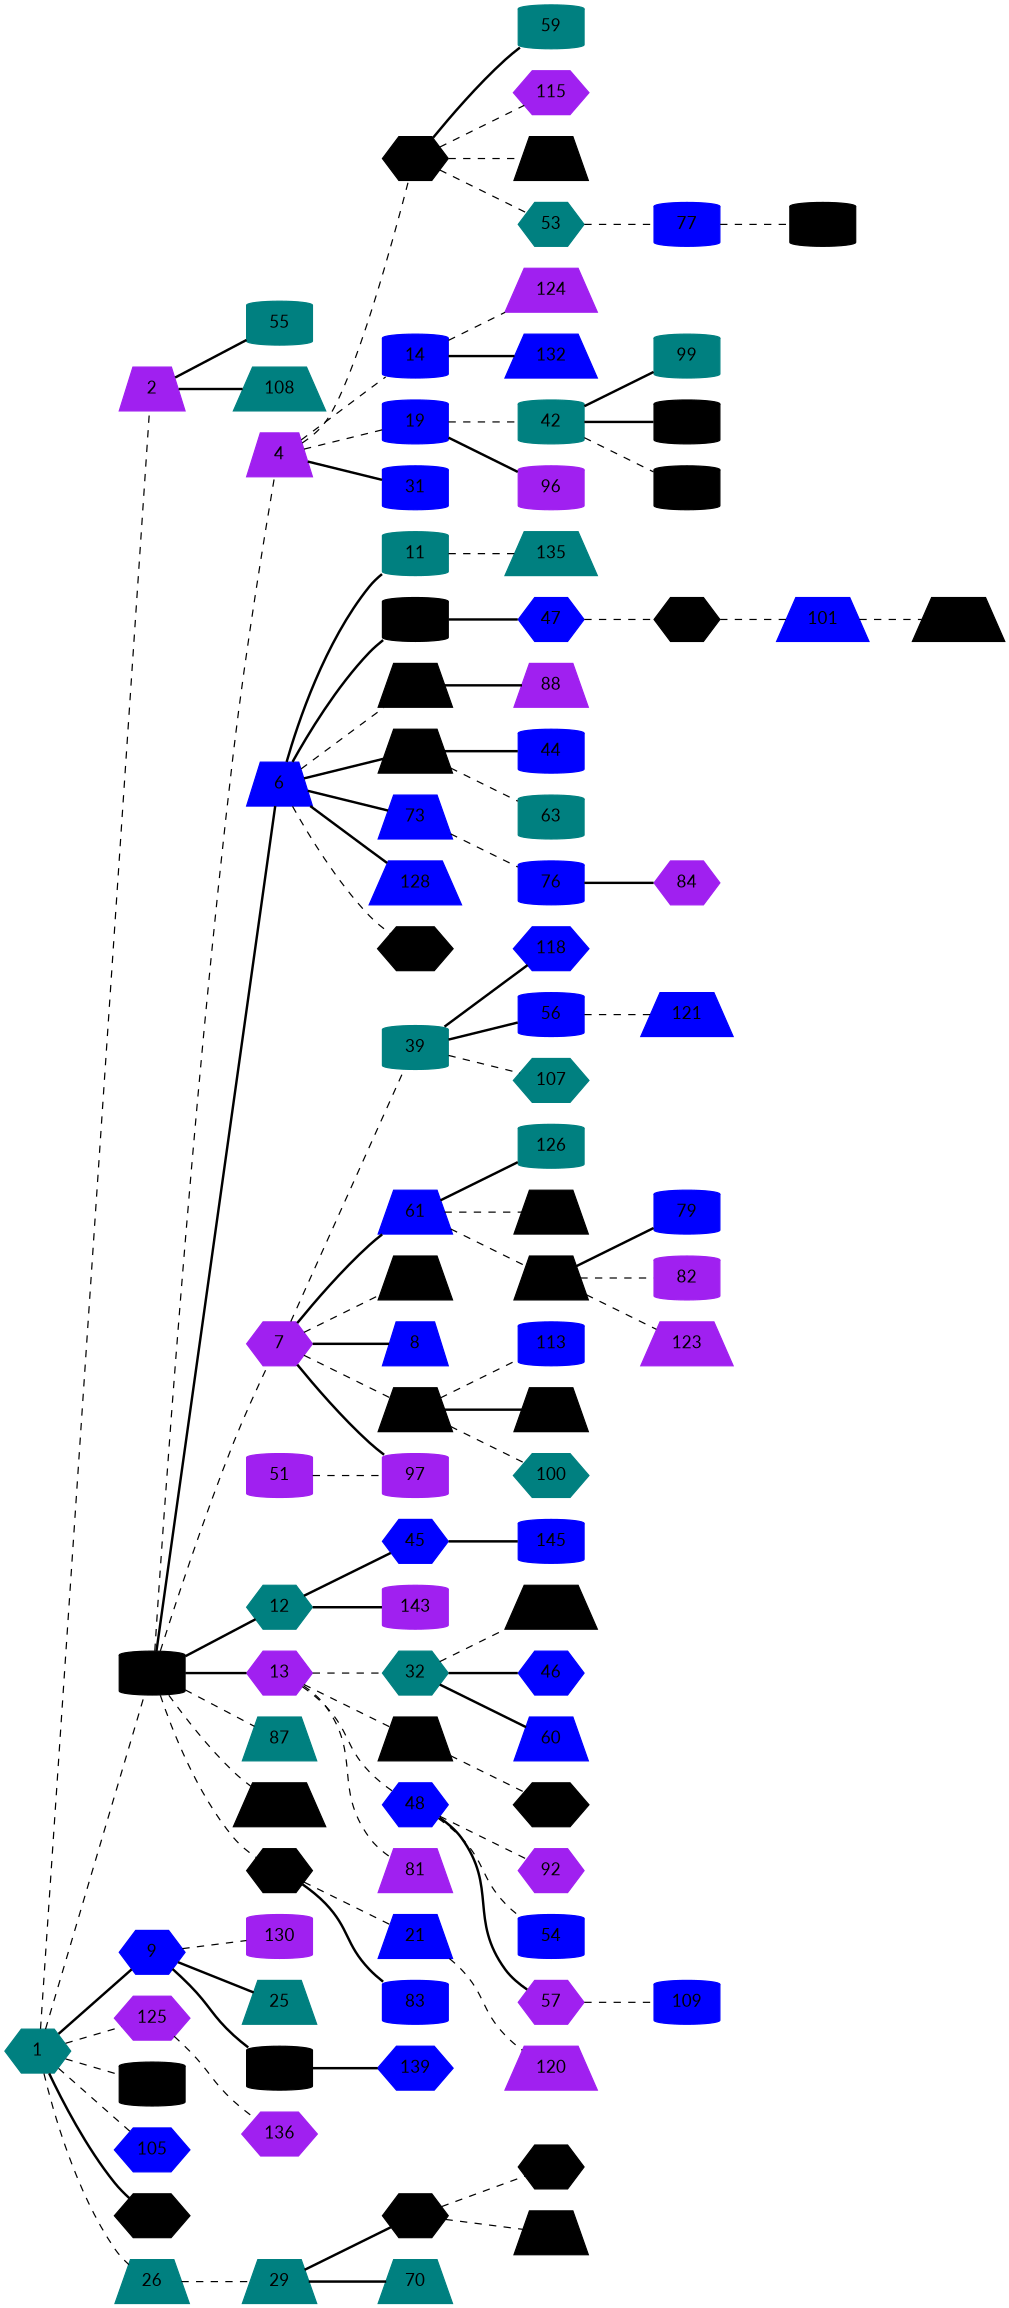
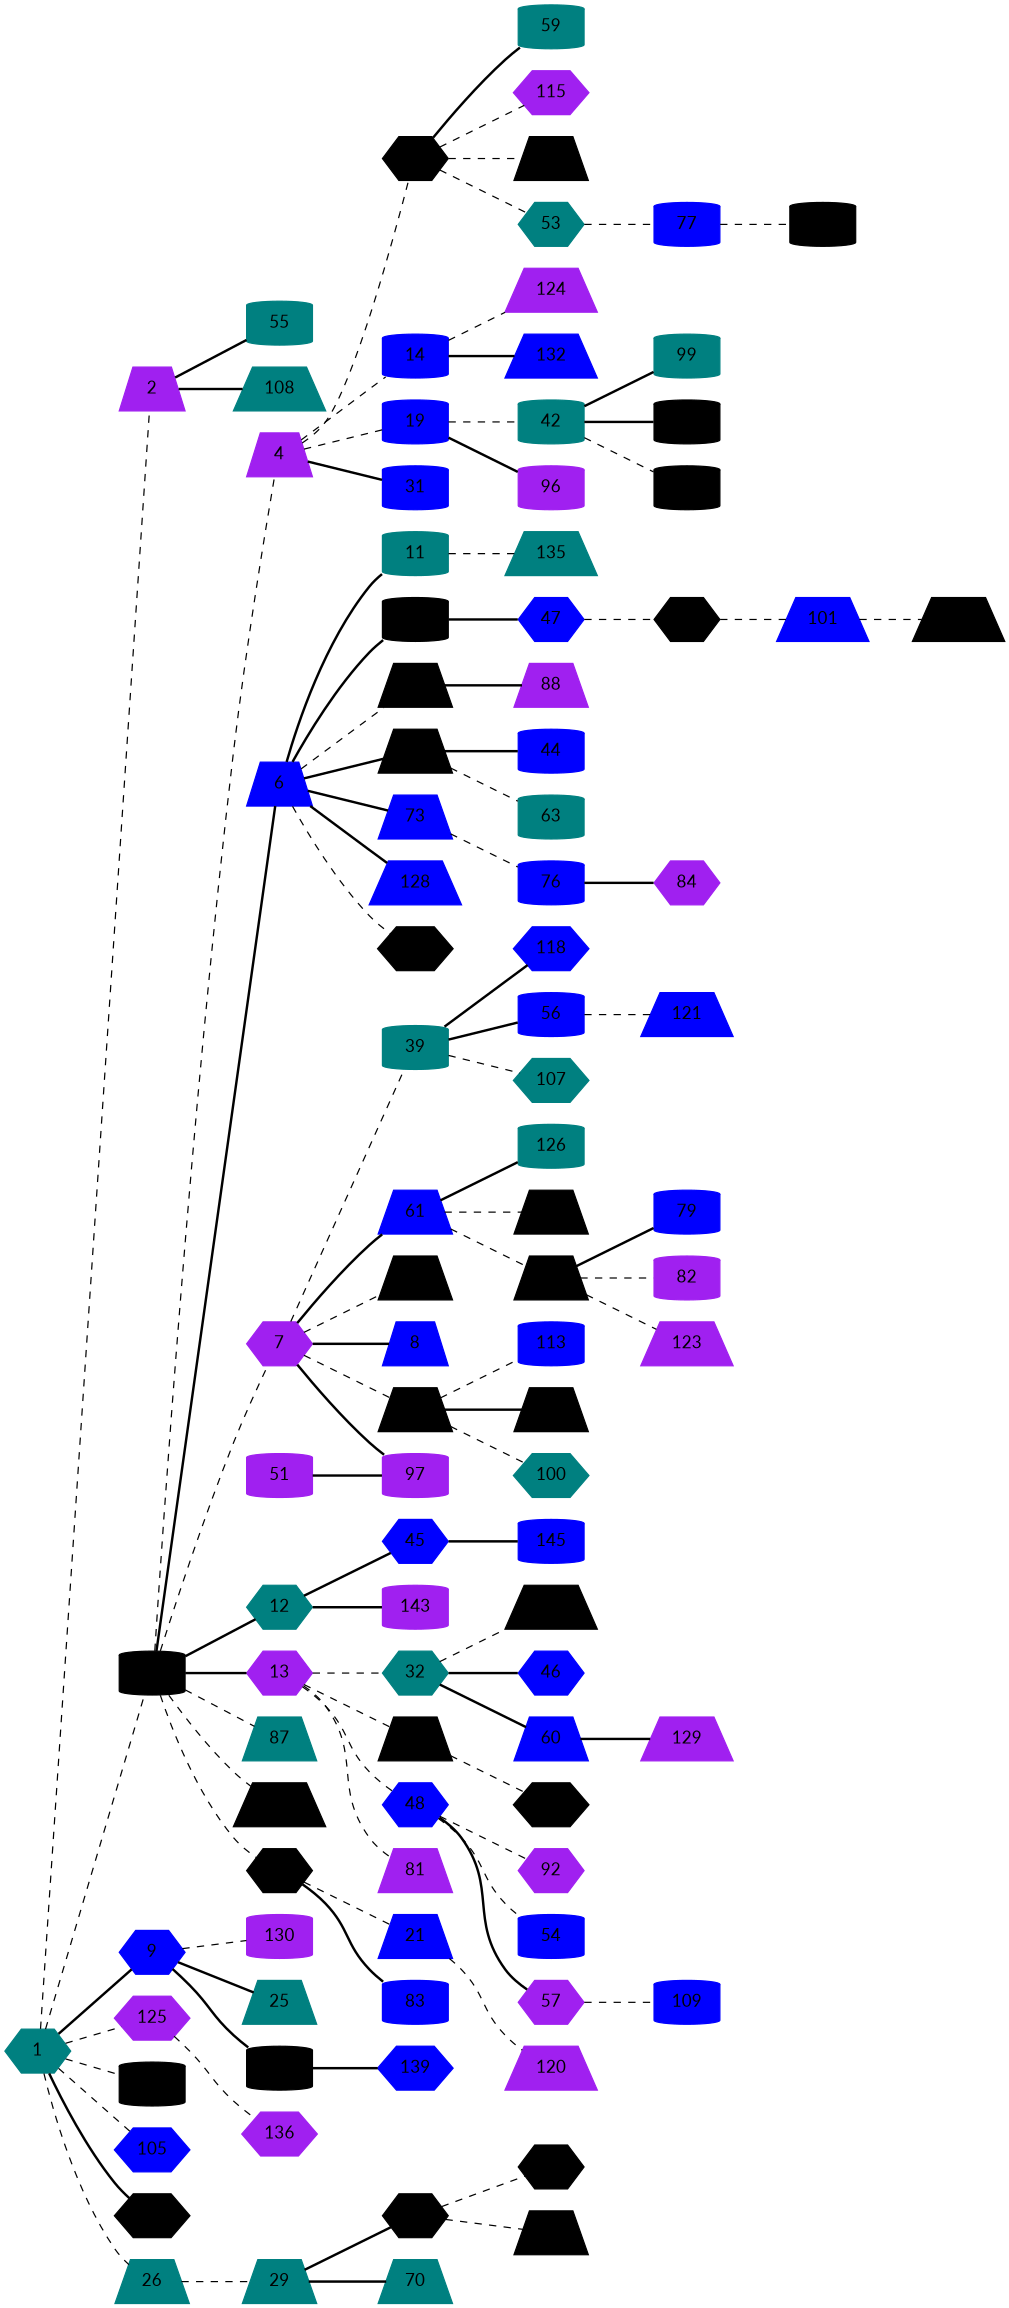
(347, 1476) -> (347, 1476)
none -> (687, 1739)
